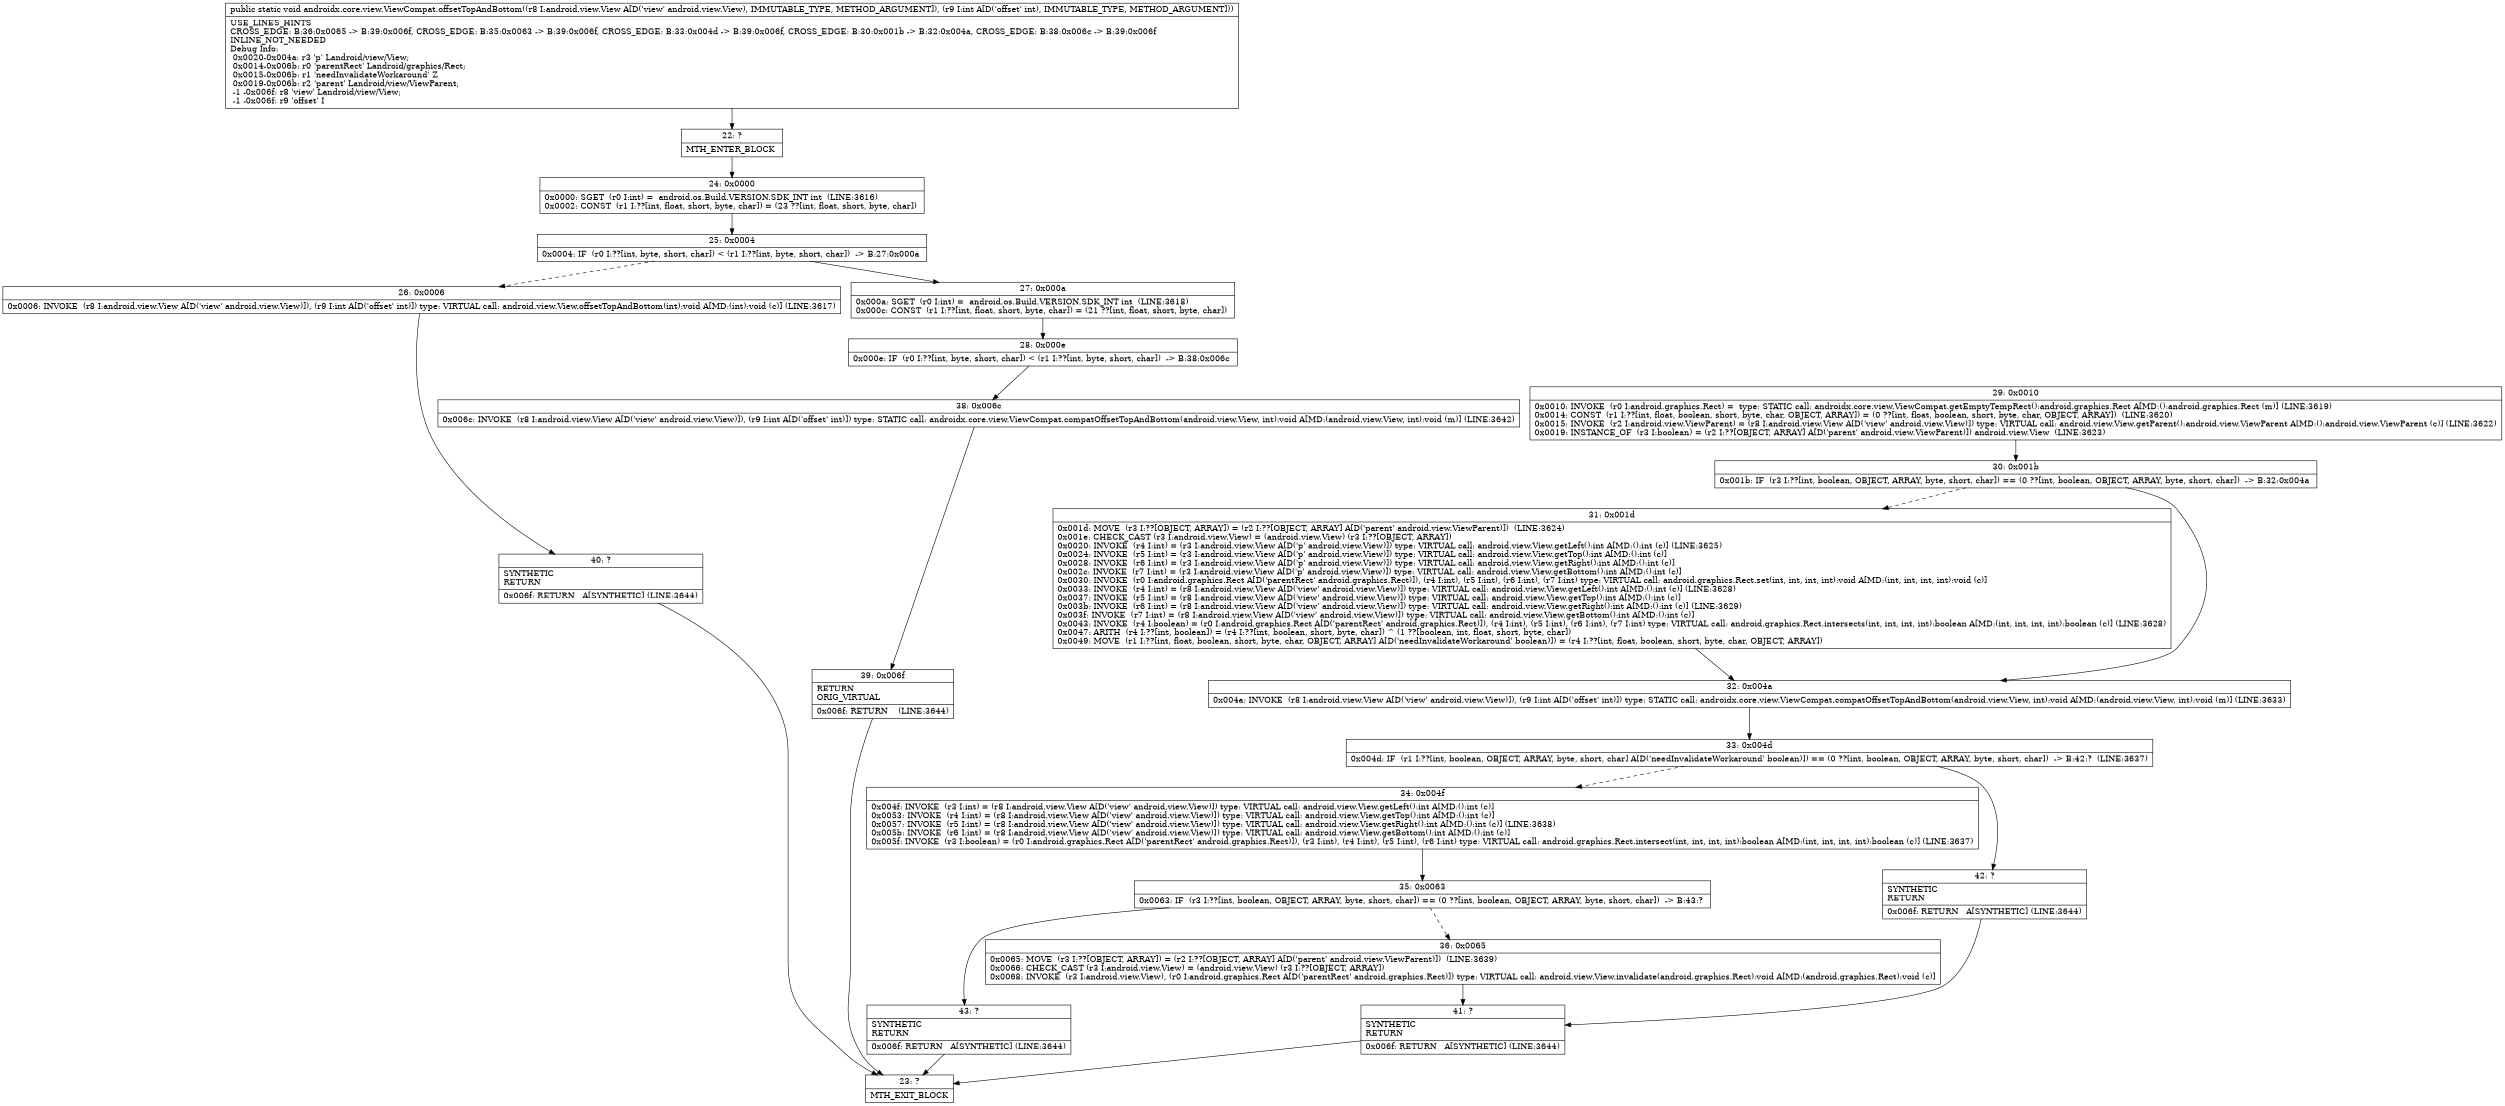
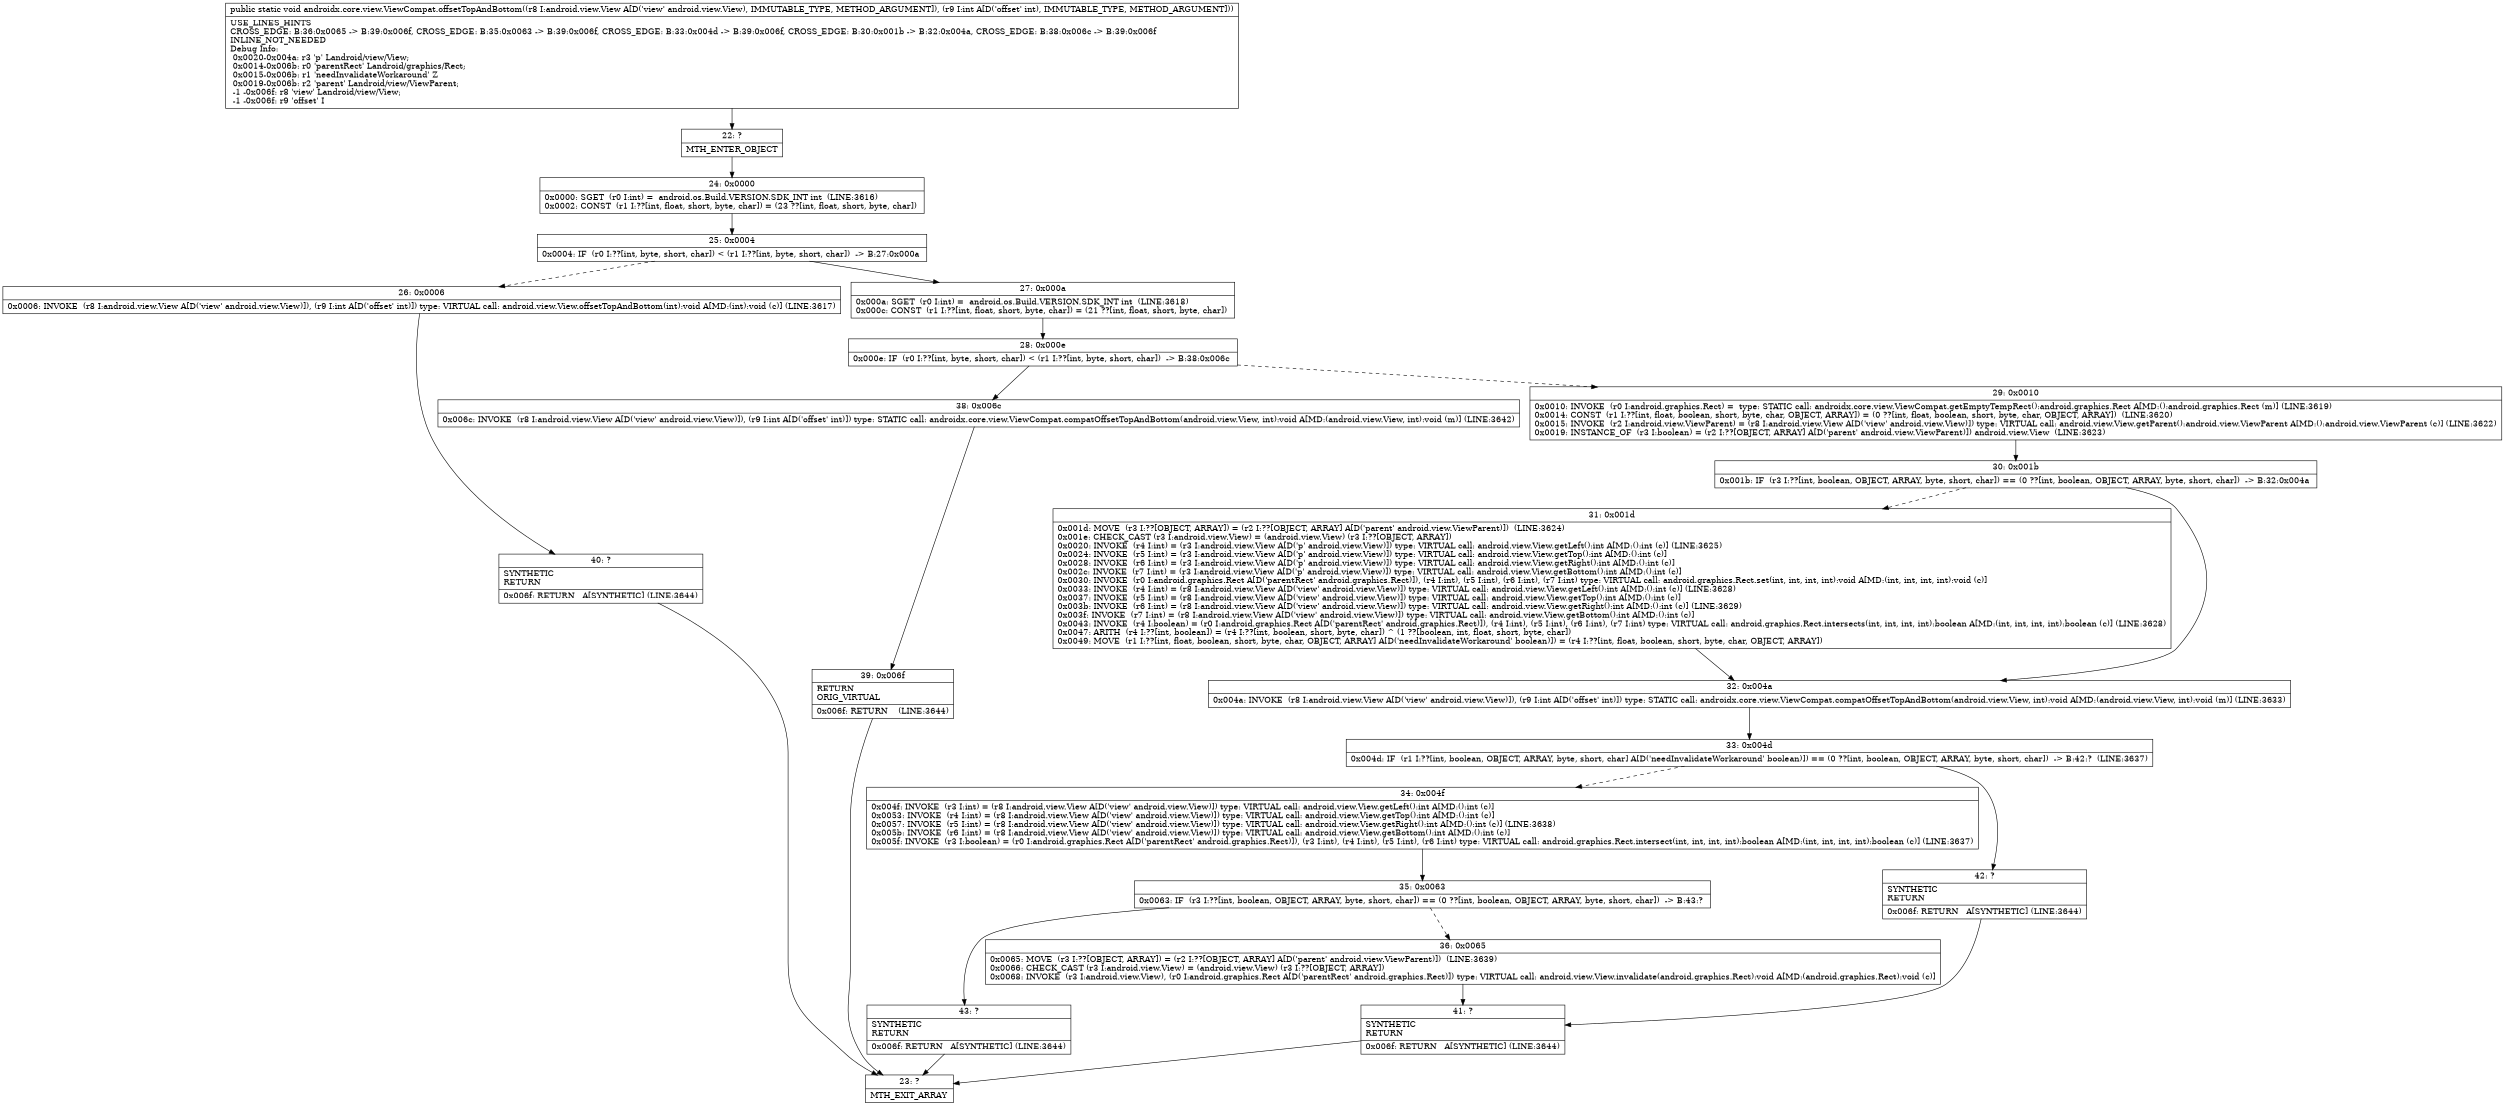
(731, 150) -> (732, 150)
none -> (1415, 376)
(909, 1095) -> (909, 1095)
